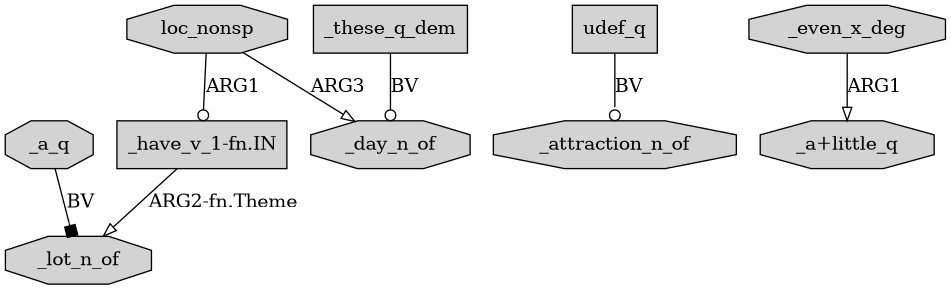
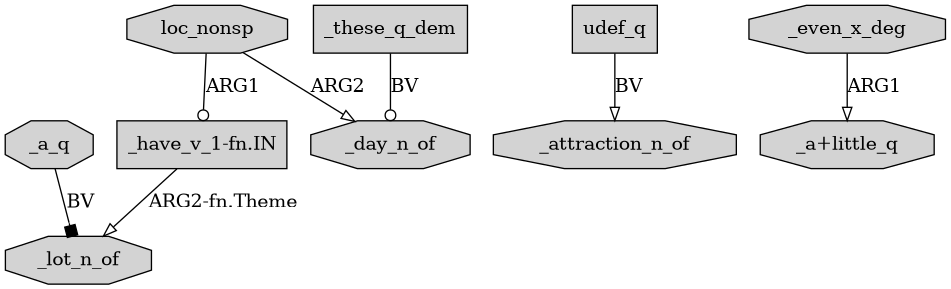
(615, 80) -> (615, 80)
(338, 87) -> (338, 87)
